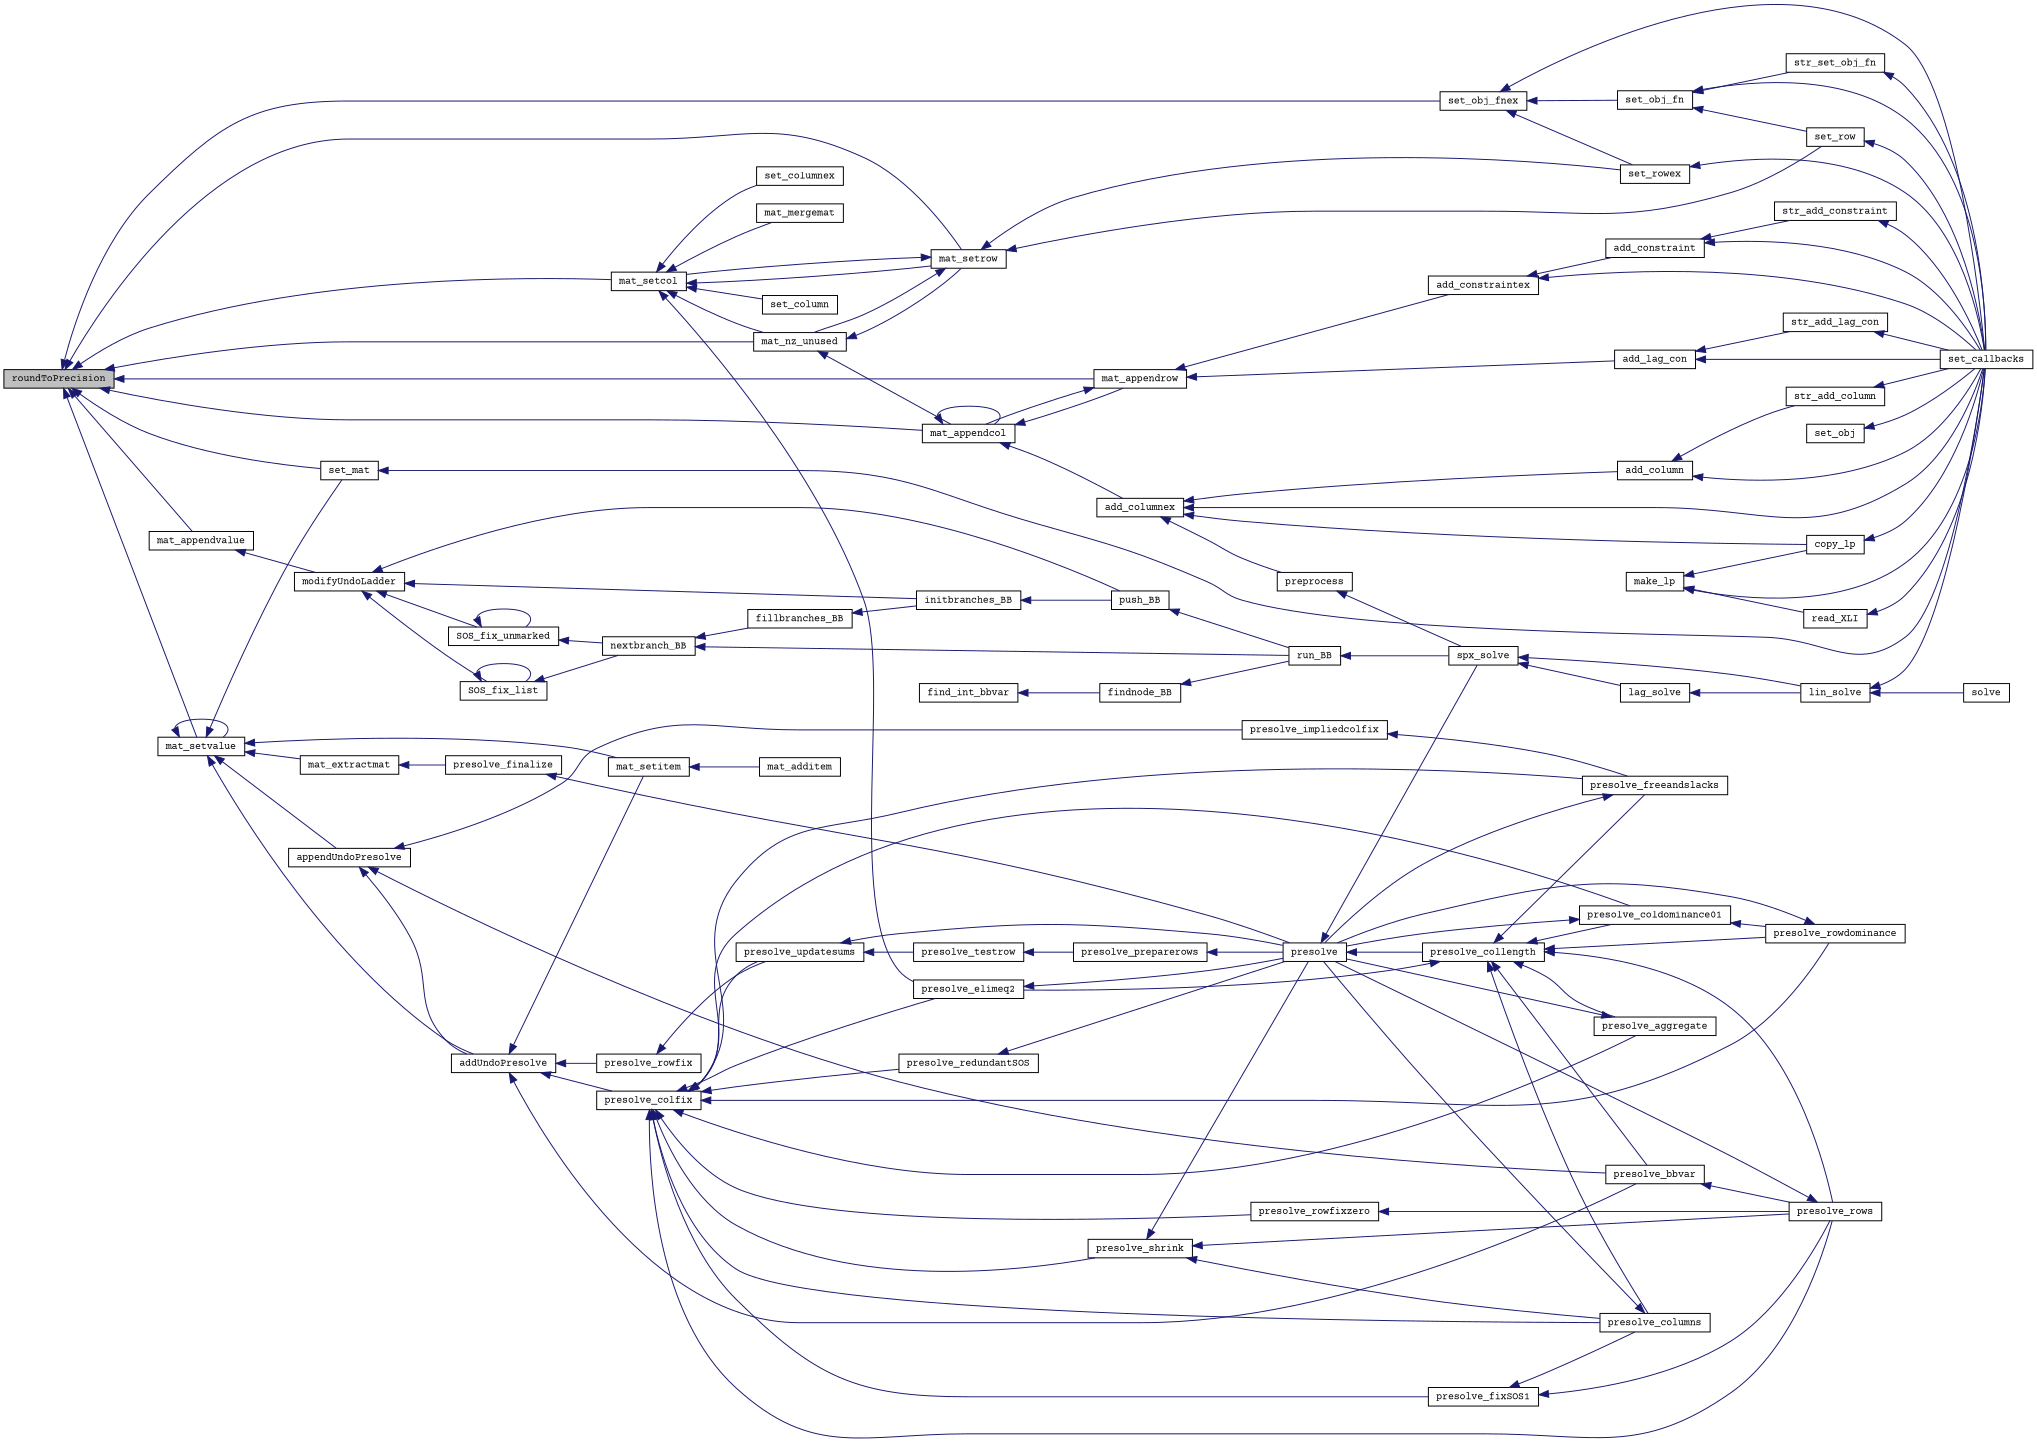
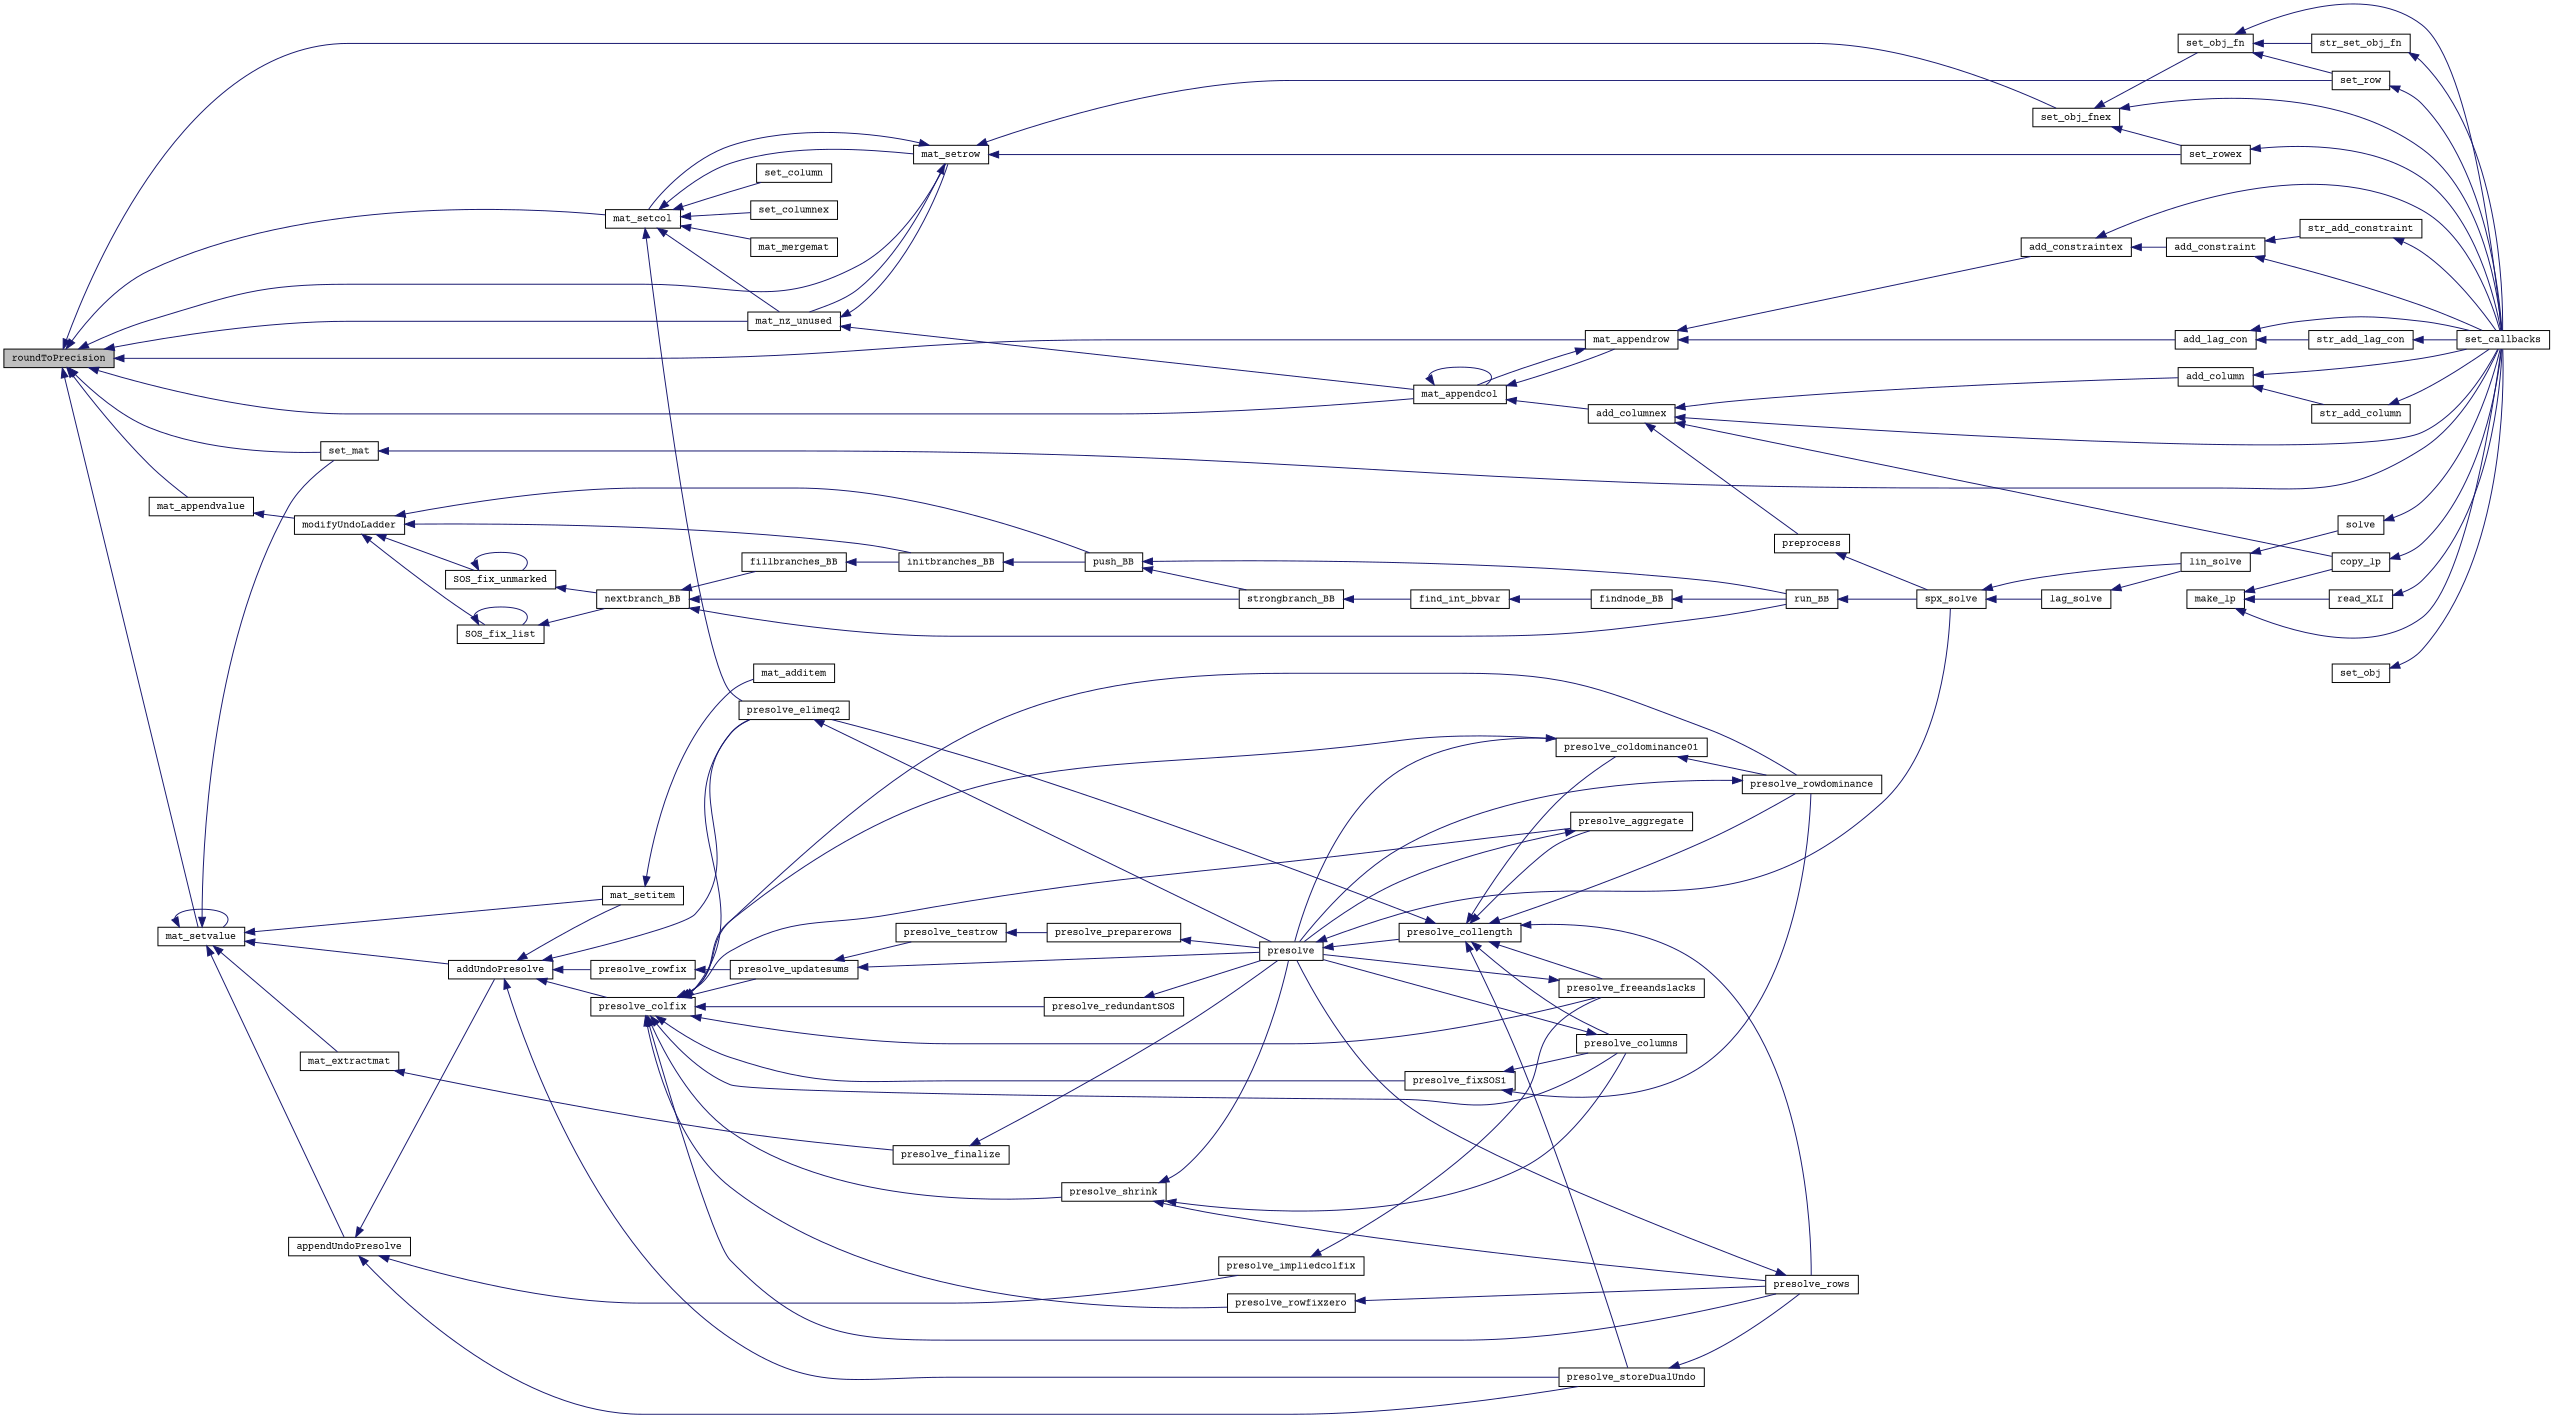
(1939, 596) -> (2464, 446)
none -> (1291, 599)
none -> (712, 886)
(1655, 1175) -> (1632, 1377)
(1716, 1349) -> (1740, 1029)
